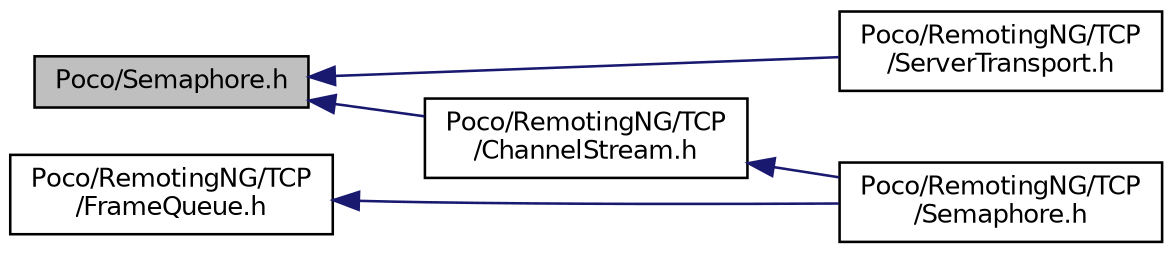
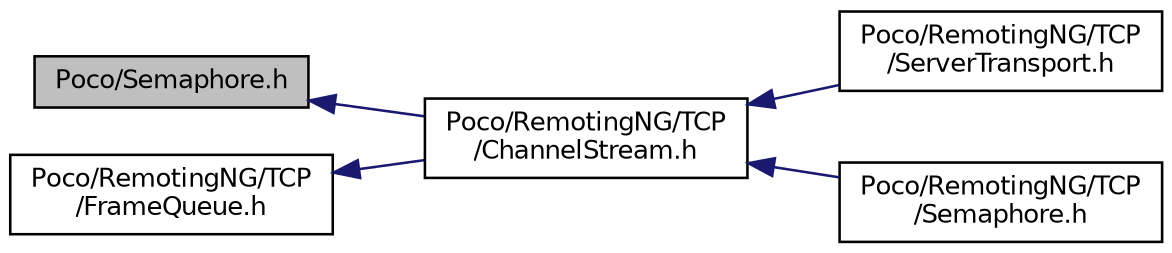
(587, 67) -> (806, 92)
(599, 204) -> (392, 165)
